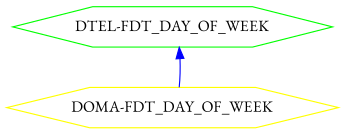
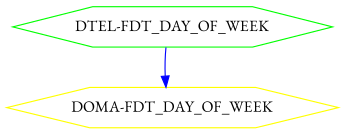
(180, 73) -> (165, 62)
